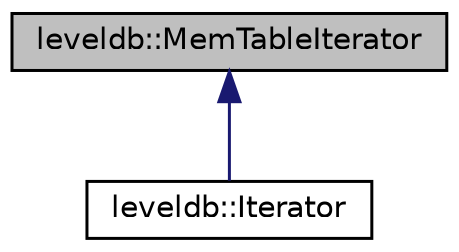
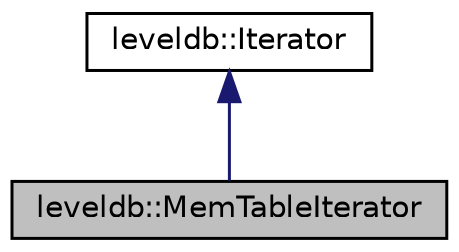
(229, 142) -> (229, 142)
